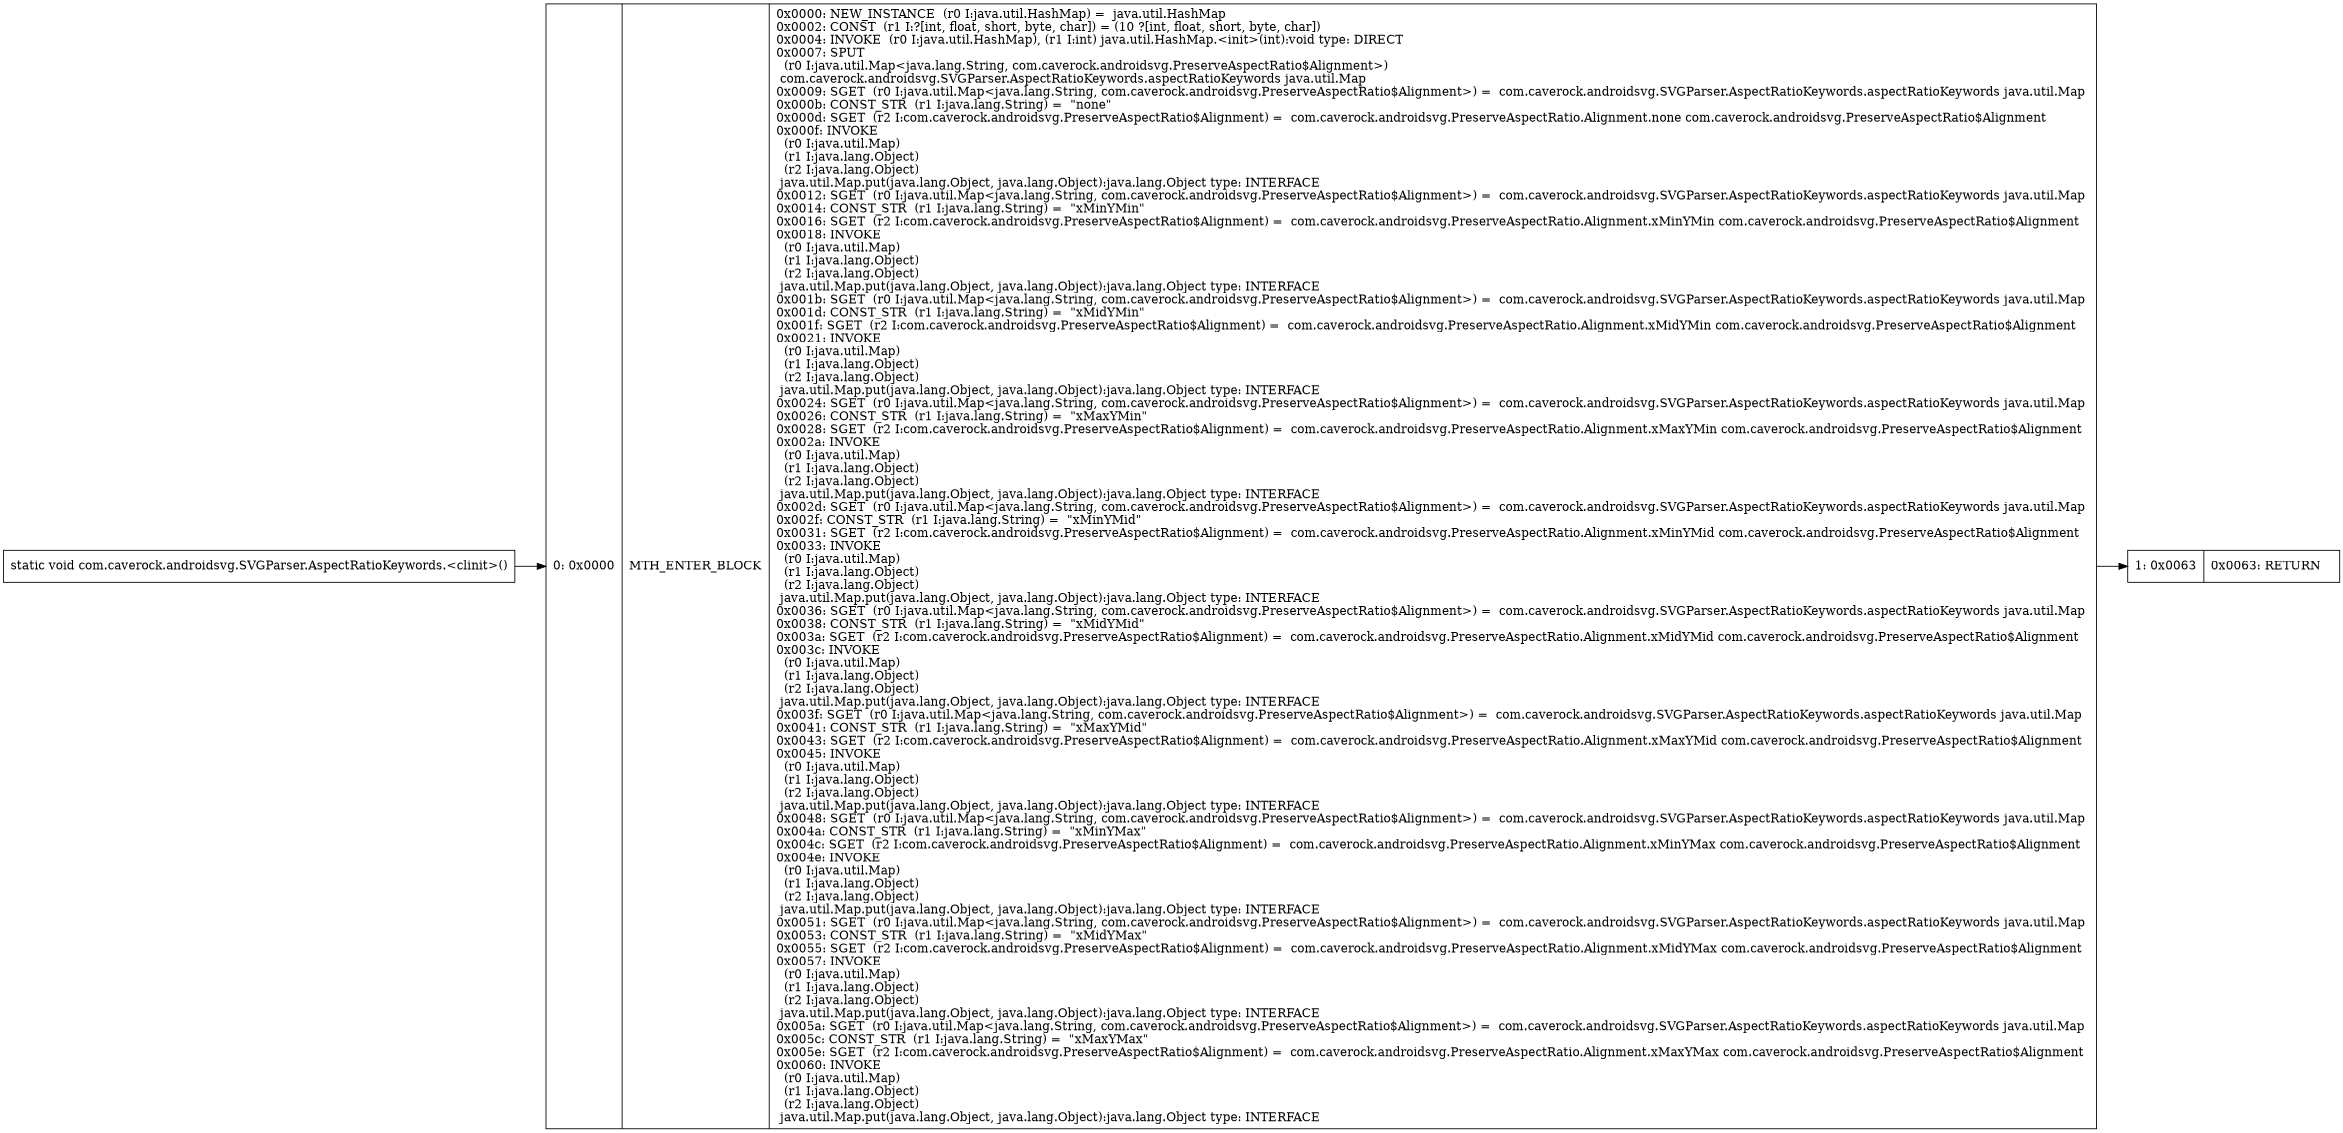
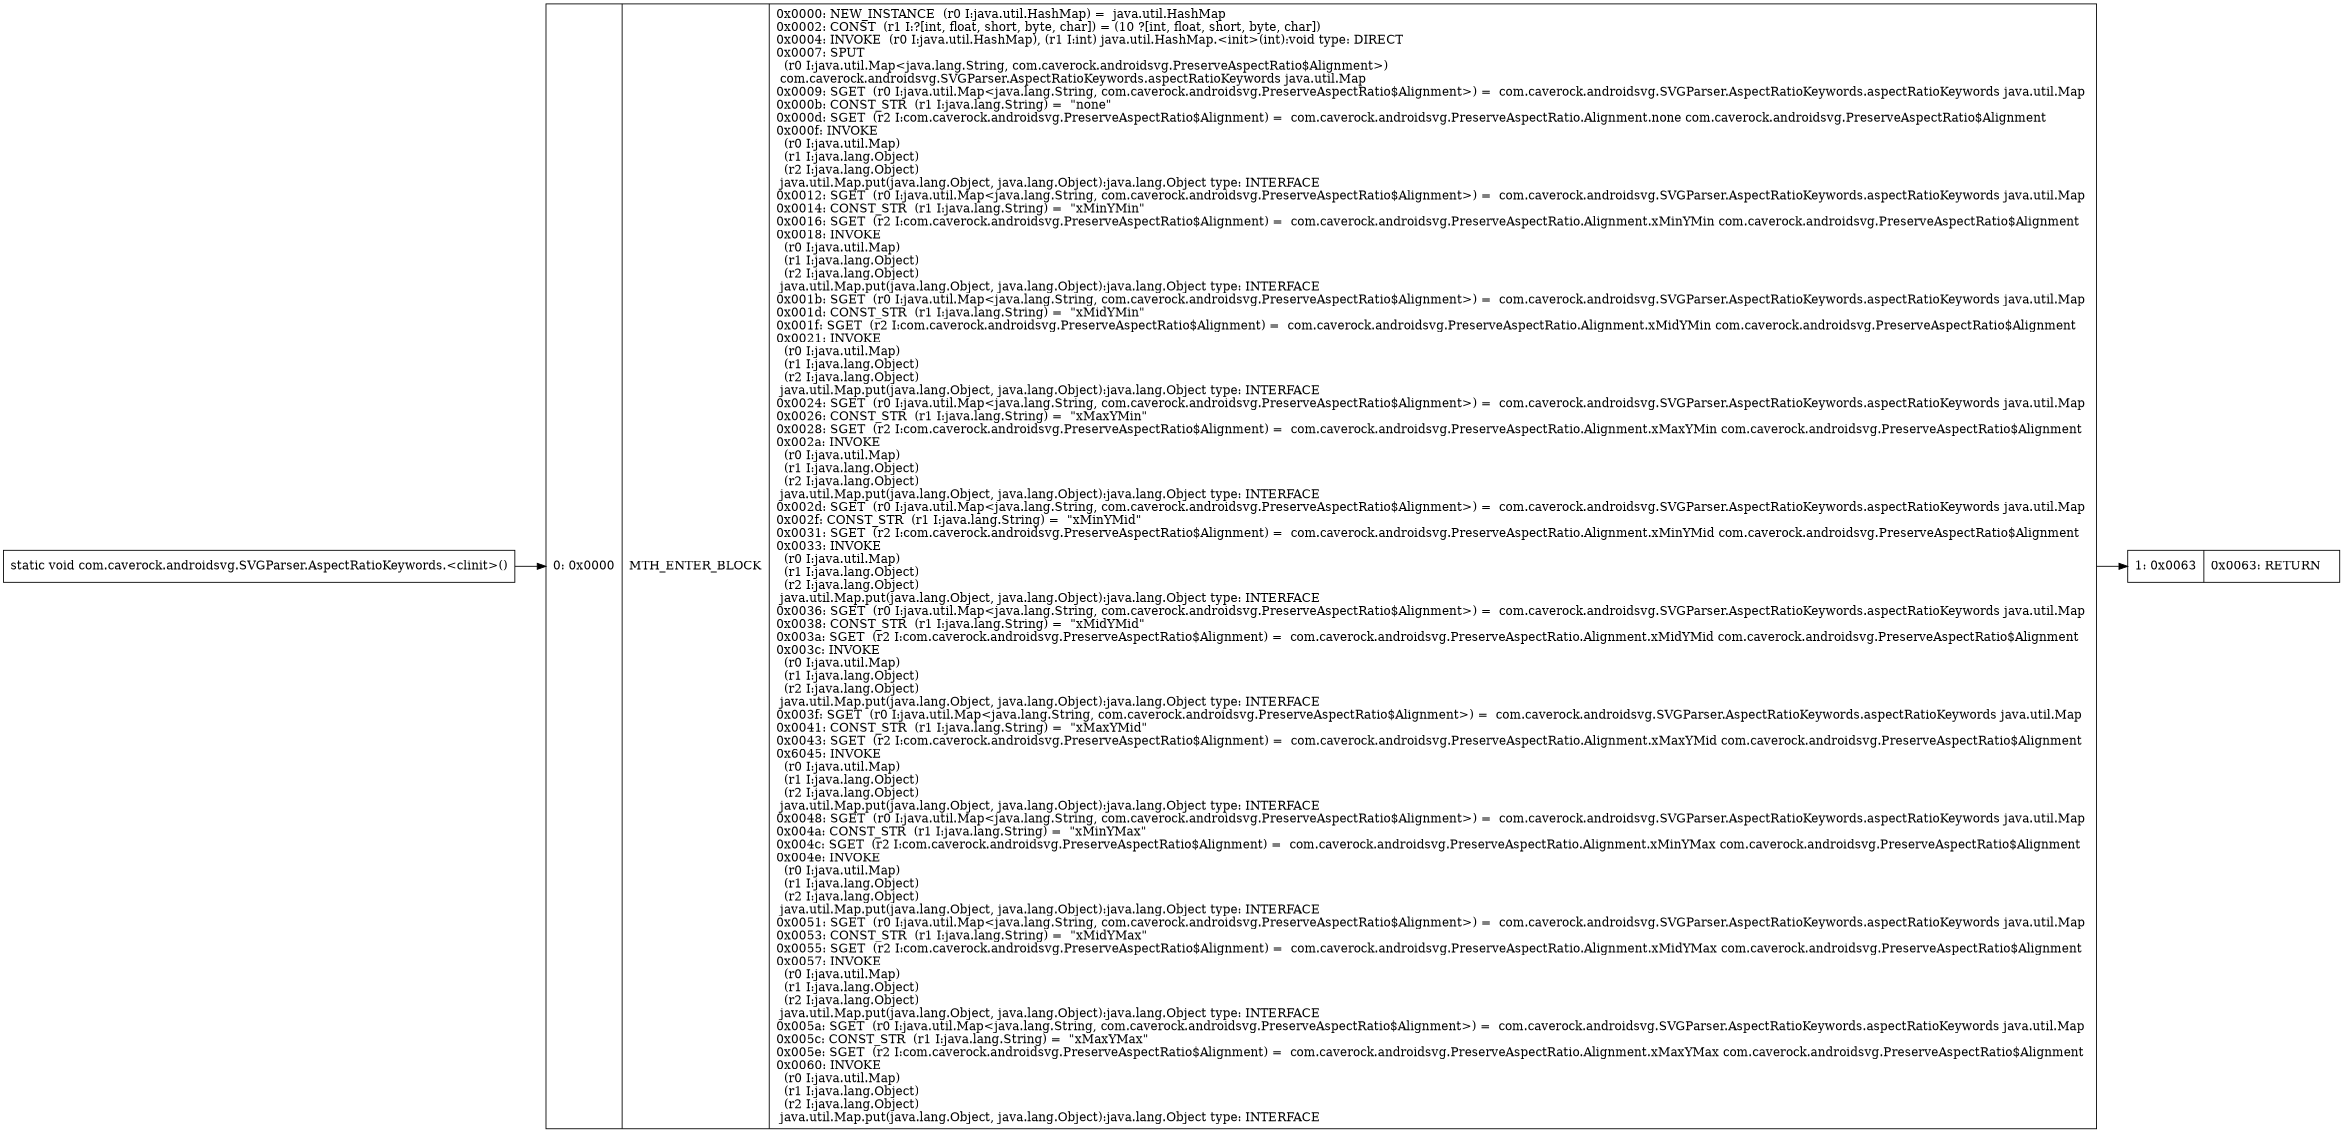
(833, 754) -> (833, 754)
